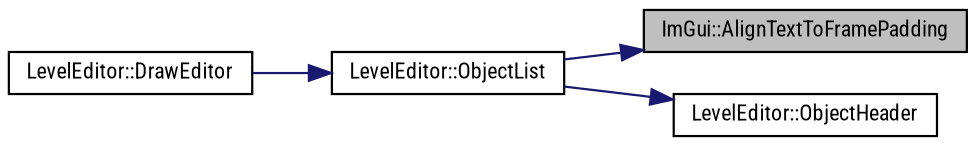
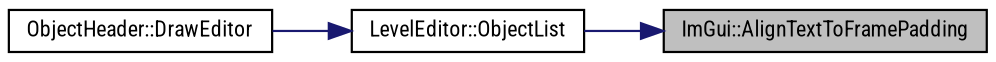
(131, 73) -> (140, 31)
(805, 115) -> none
